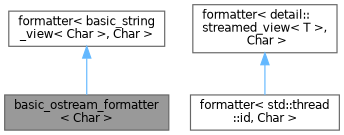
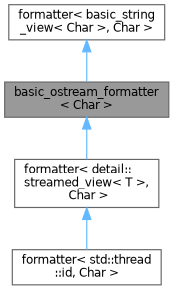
none -> (87, 144)
